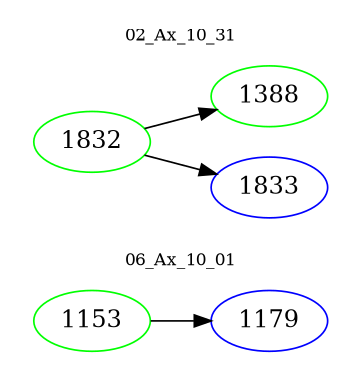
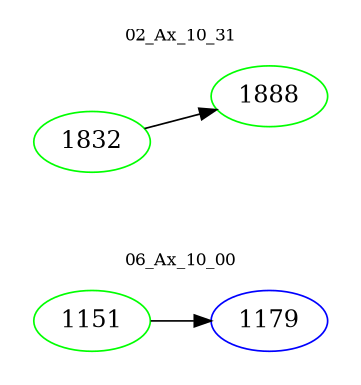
(269, 96) -> (269, 96)
(269, 187) -> none
(181, 261) -> (181, 261)
(92, 321) -> (92, 321)
